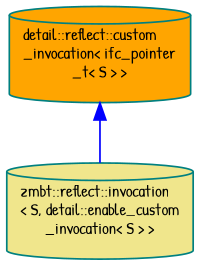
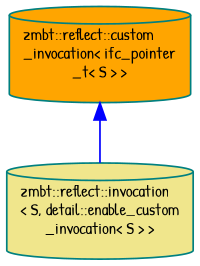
(100, 55) -> (100, 55)
